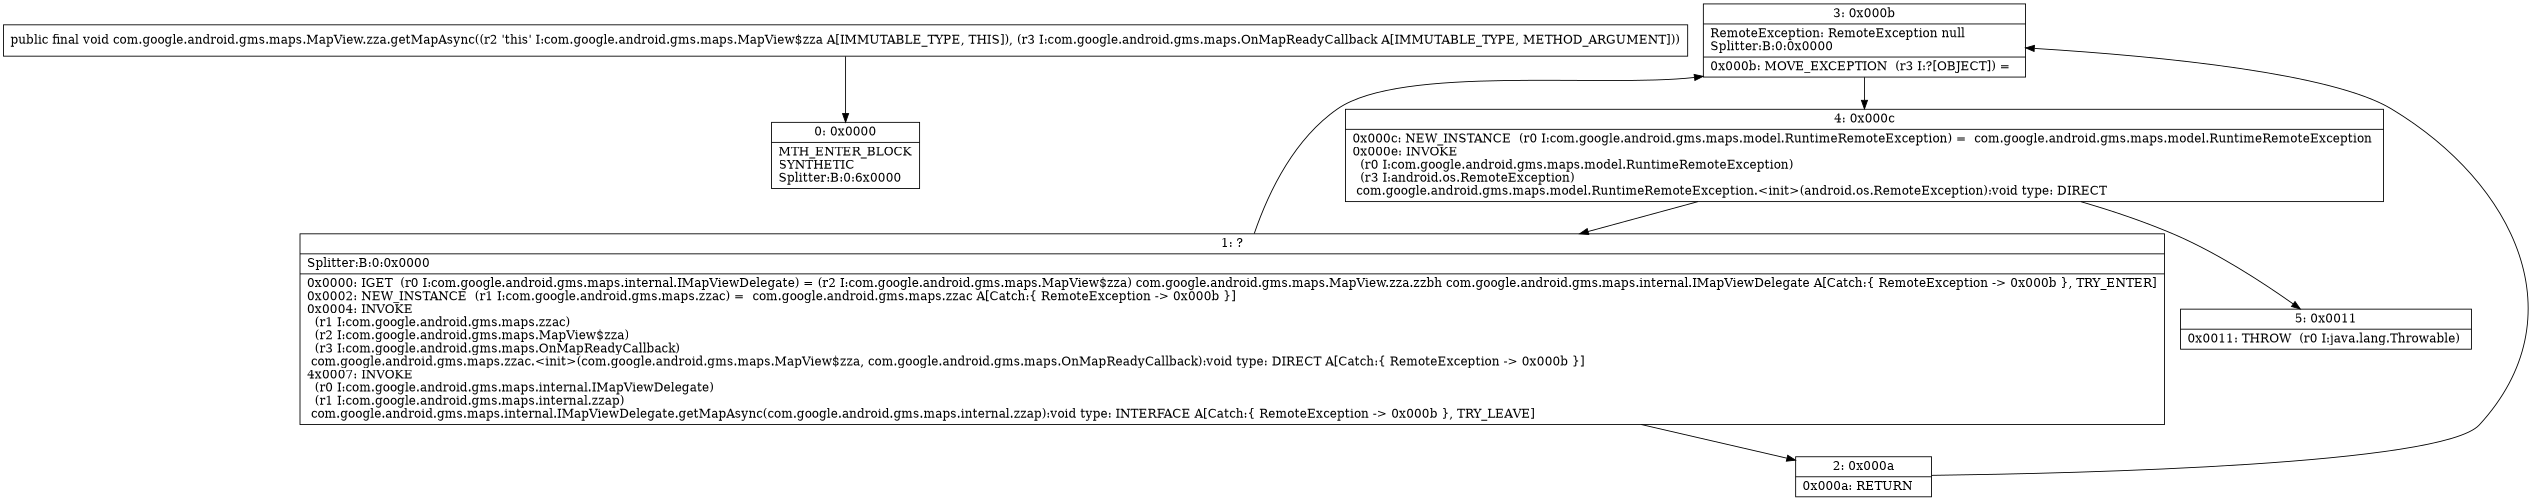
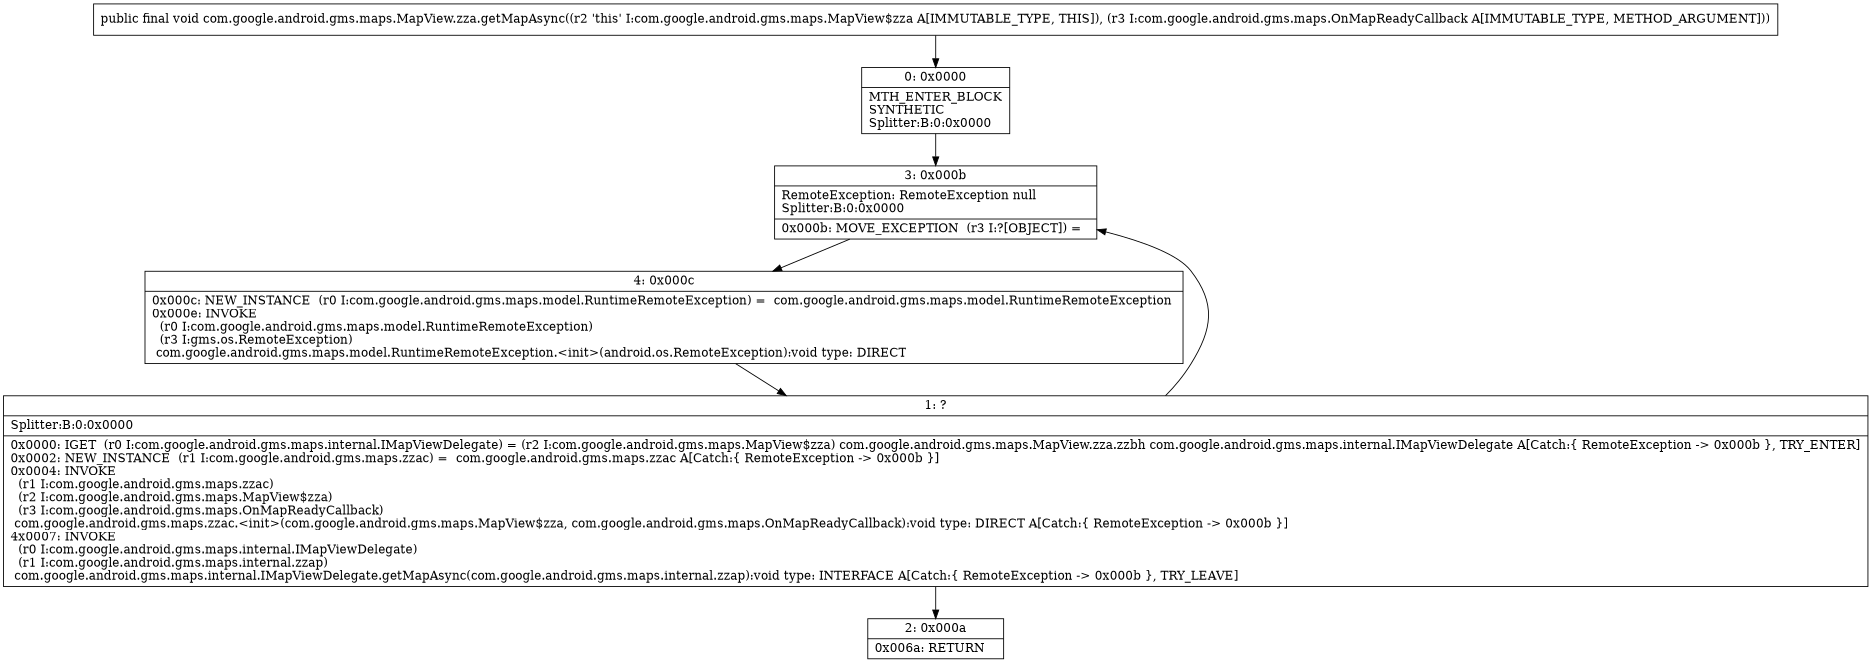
(840, 178) -> (930, 123)
(1464, 178) -> (253, 340)
(2326, 329) -> none
(2525, 341) -> (936, 145)
(1864, 486) -> (936, 648)
